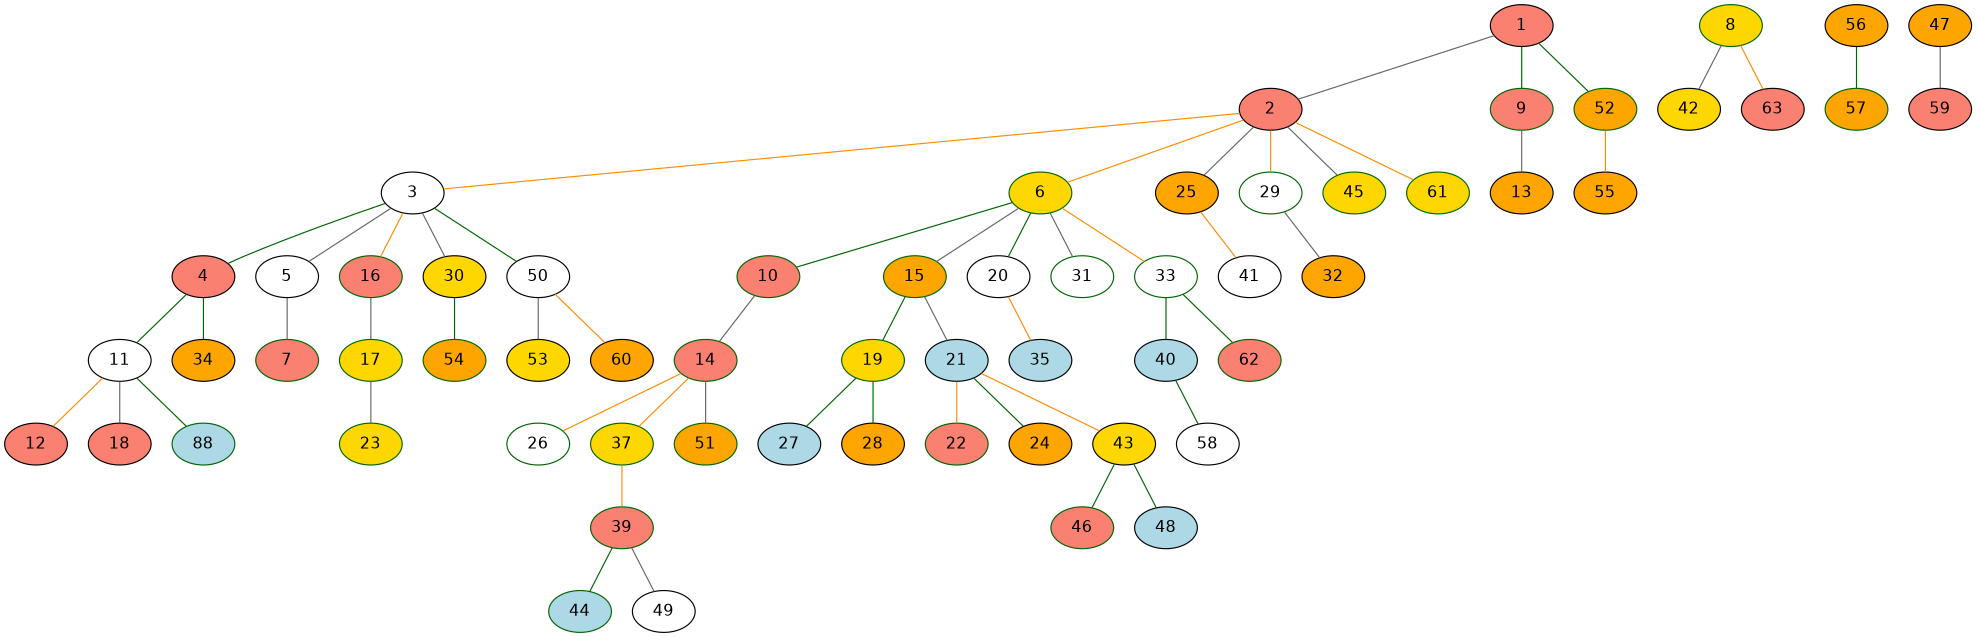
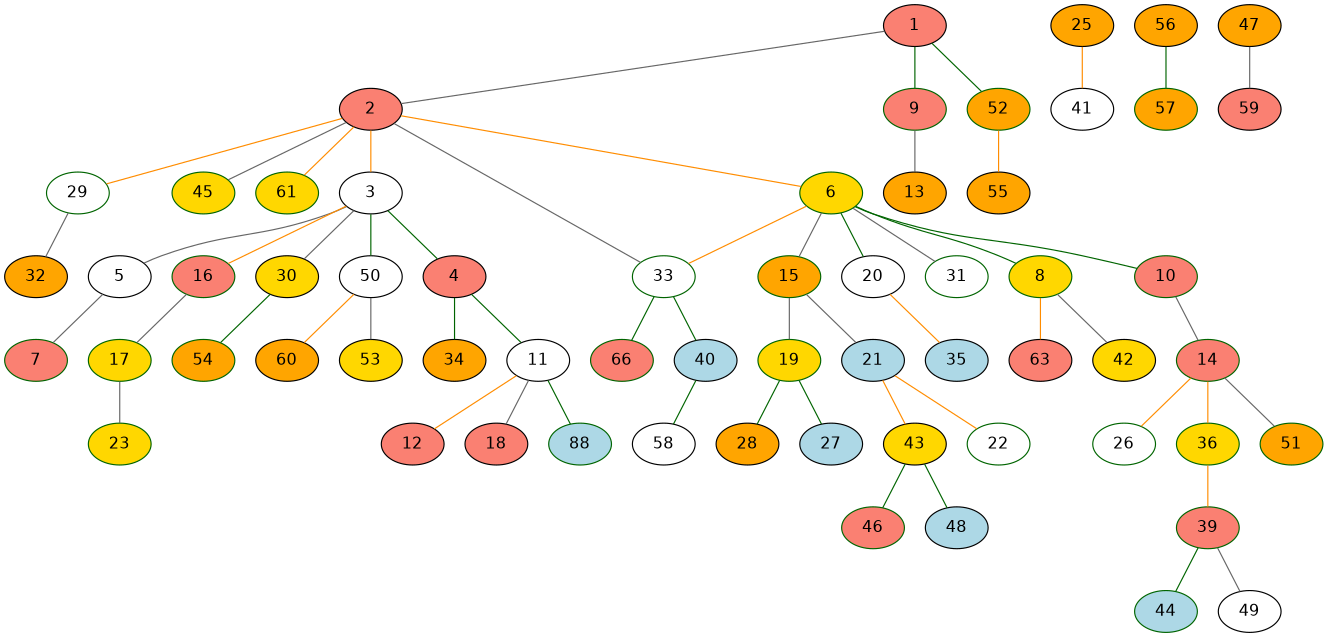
(1229, 151) -> (517, 193)
none -> (968, 245)
(894, 319) -> (789, 319)
(1250, 360) -> (622, 360)
(622, 444) -> (1208, 444)
(957, 444) -> (999, 444)
(1040, 444) -> none
